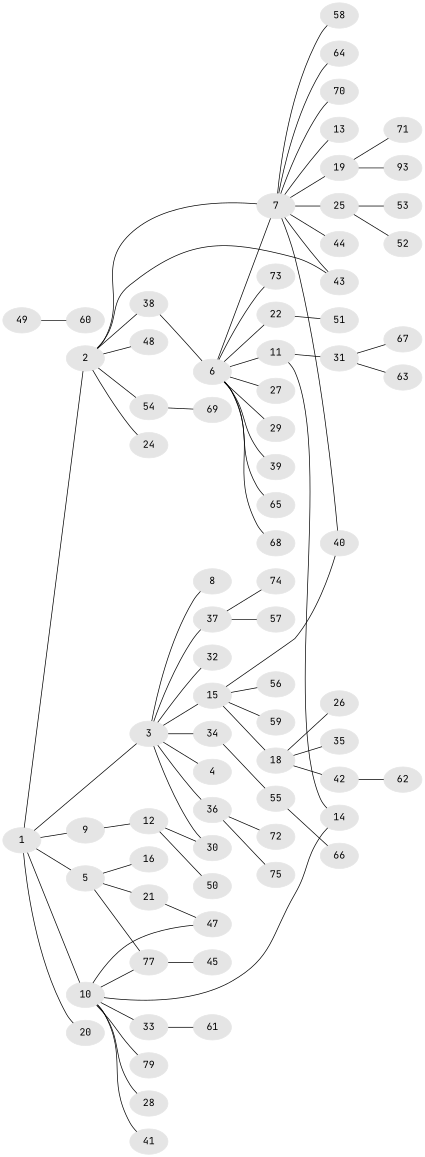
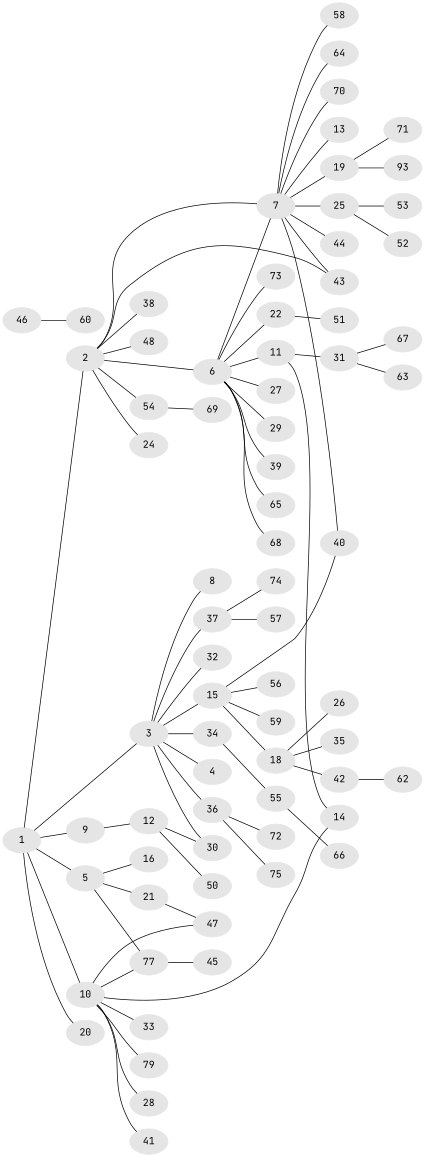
(22, 320) -> (22, 320)
(181, 338) -> (149, 365)
(212, 1027) -> none
